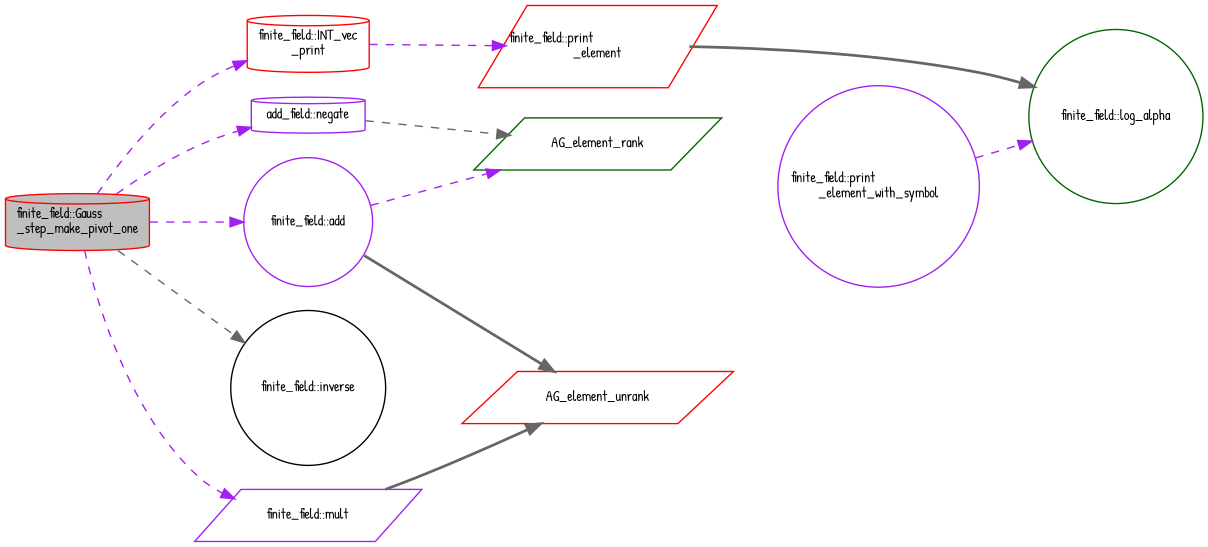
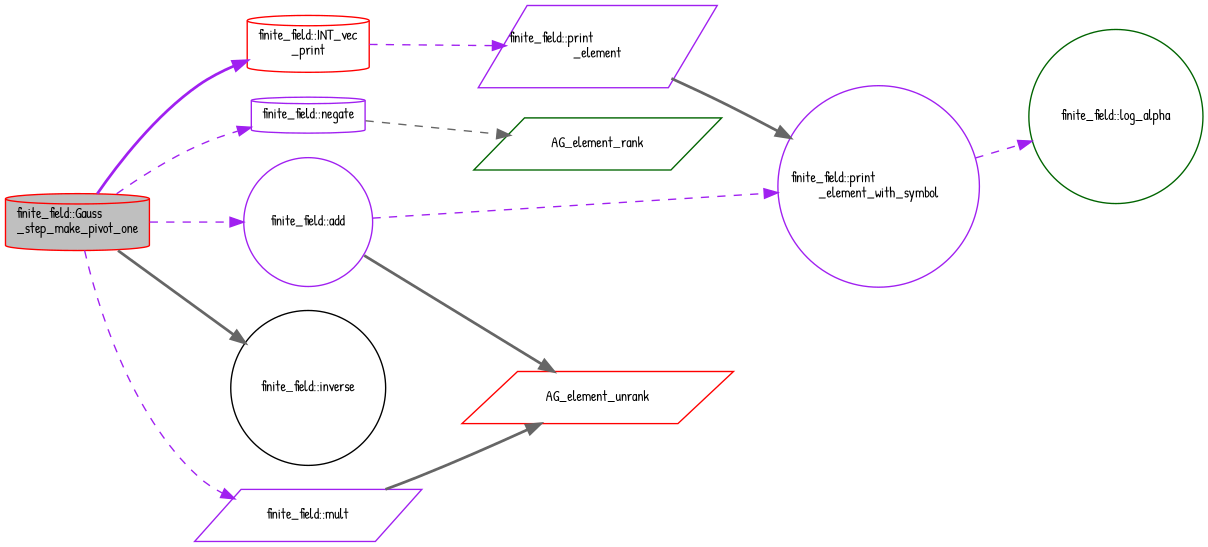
(598, 47) -> (598, 47)
(856, 56) -> (725, 104)
(308, 115) -> (308, 115)
(157, 120) -> (157, 120)
(429, 190) -> (568, 206)
(176, 293) -> (176, 293)
